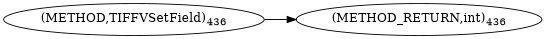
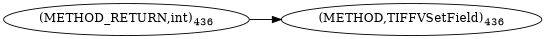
(276, 20) -> (261, 20)
